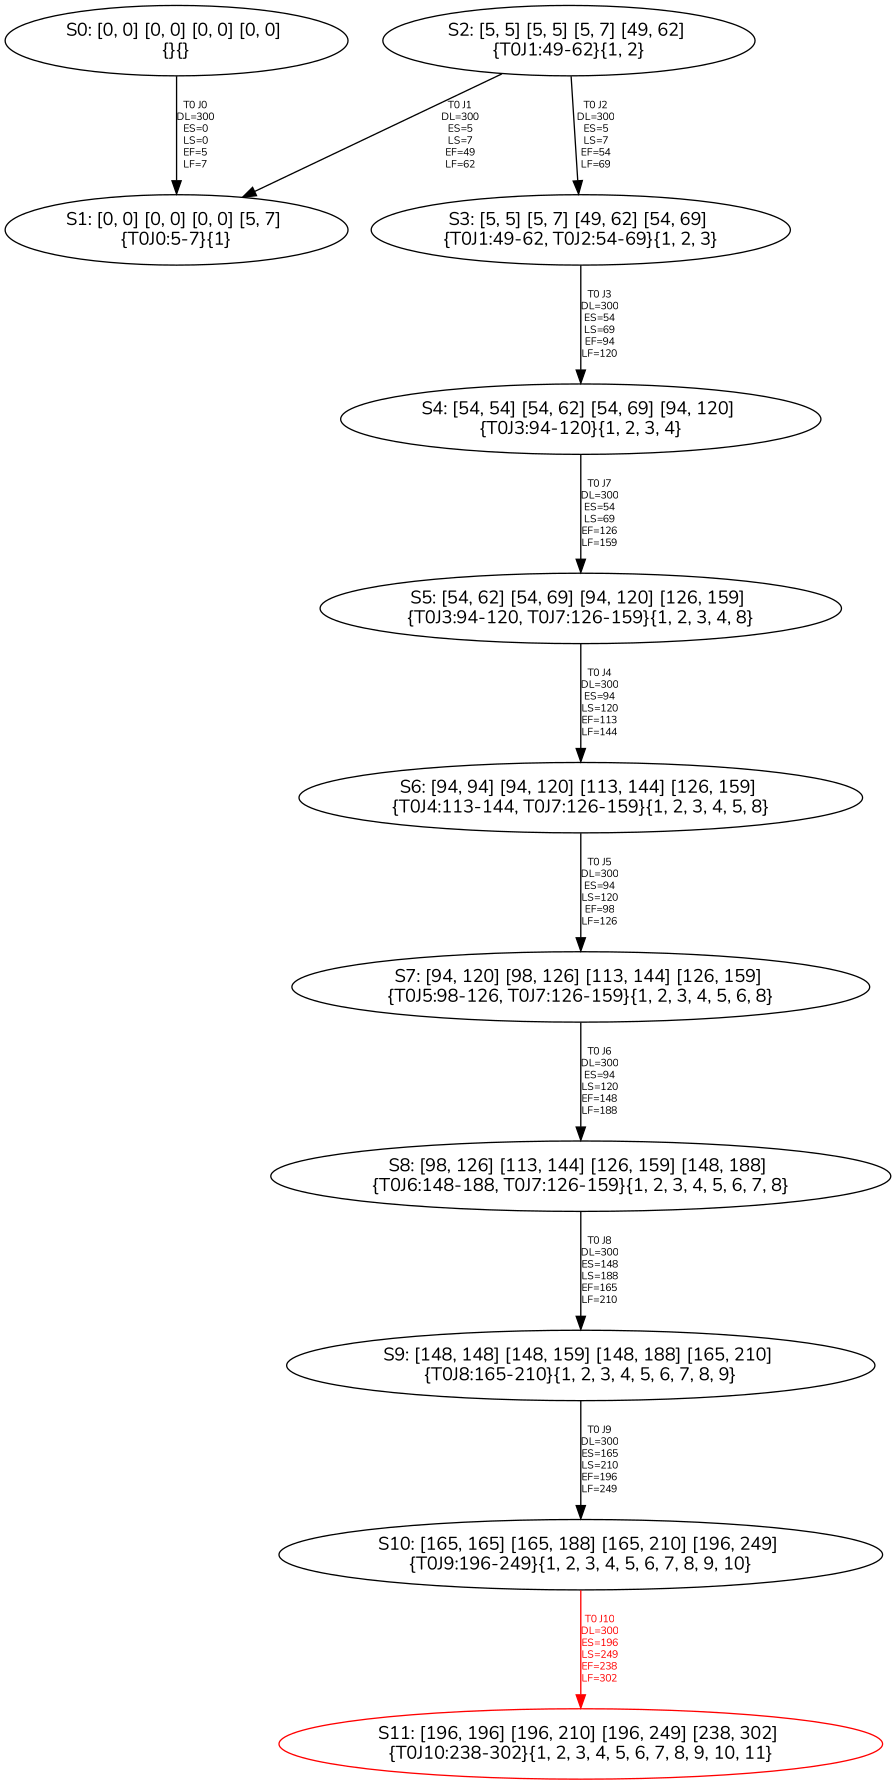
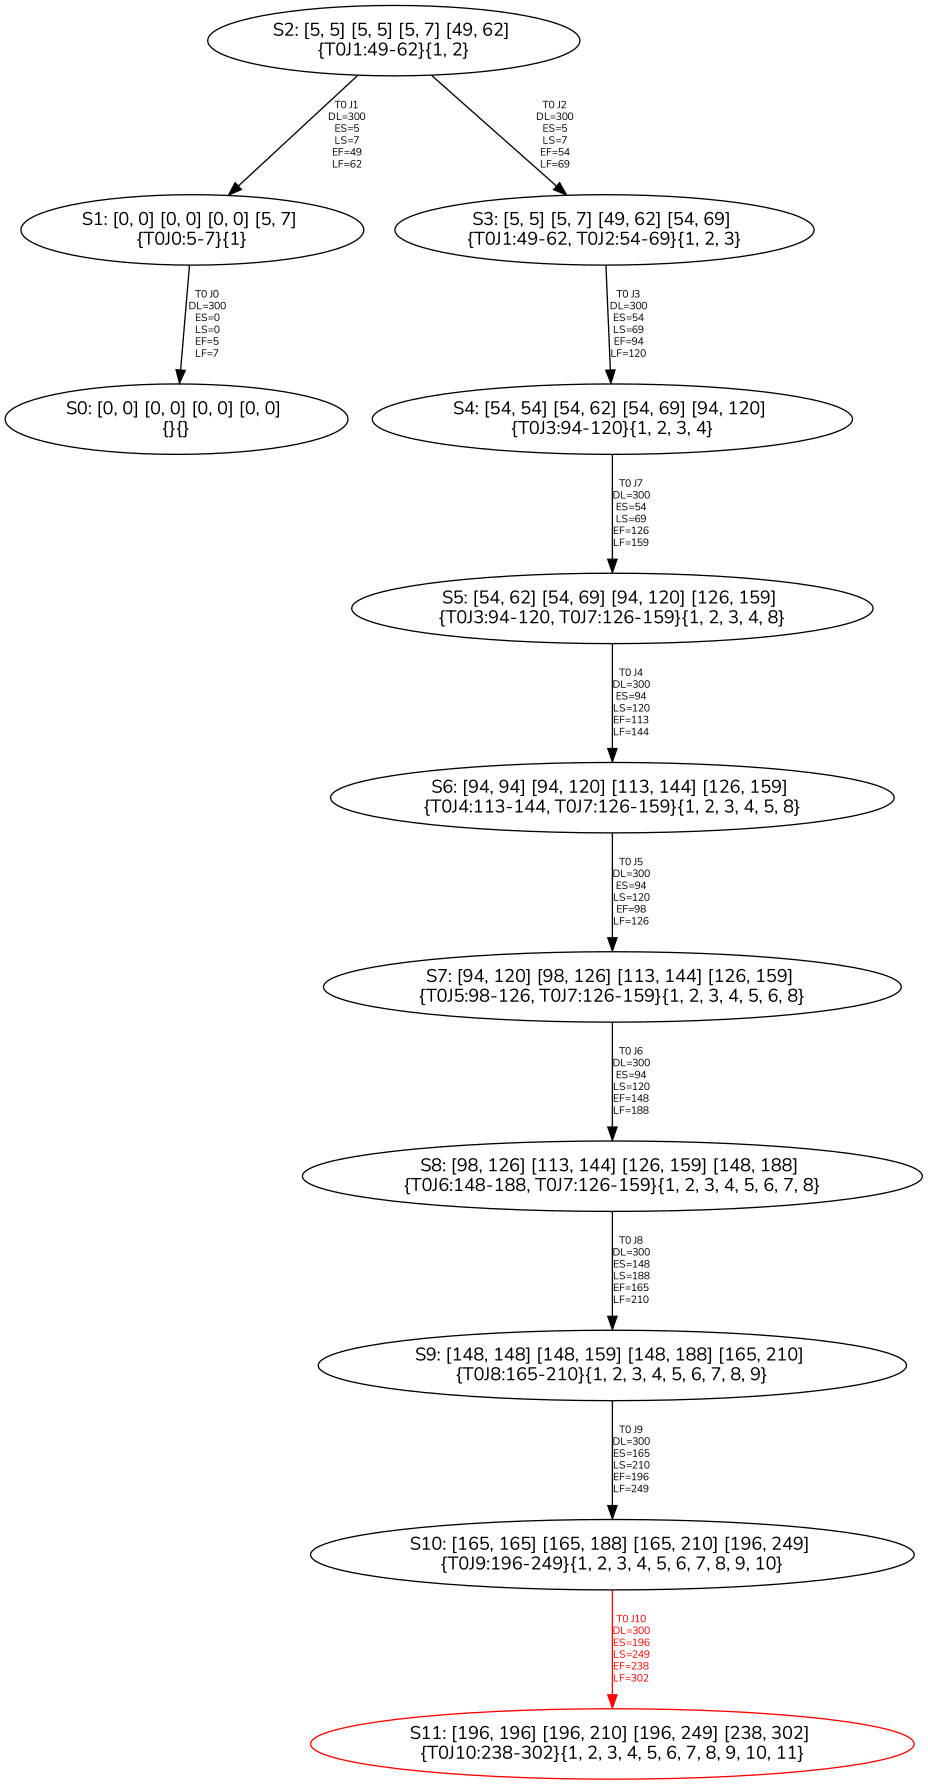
(177, 128) -> (185, 318)
